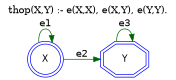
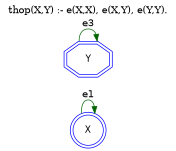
(79, 59) -> none
